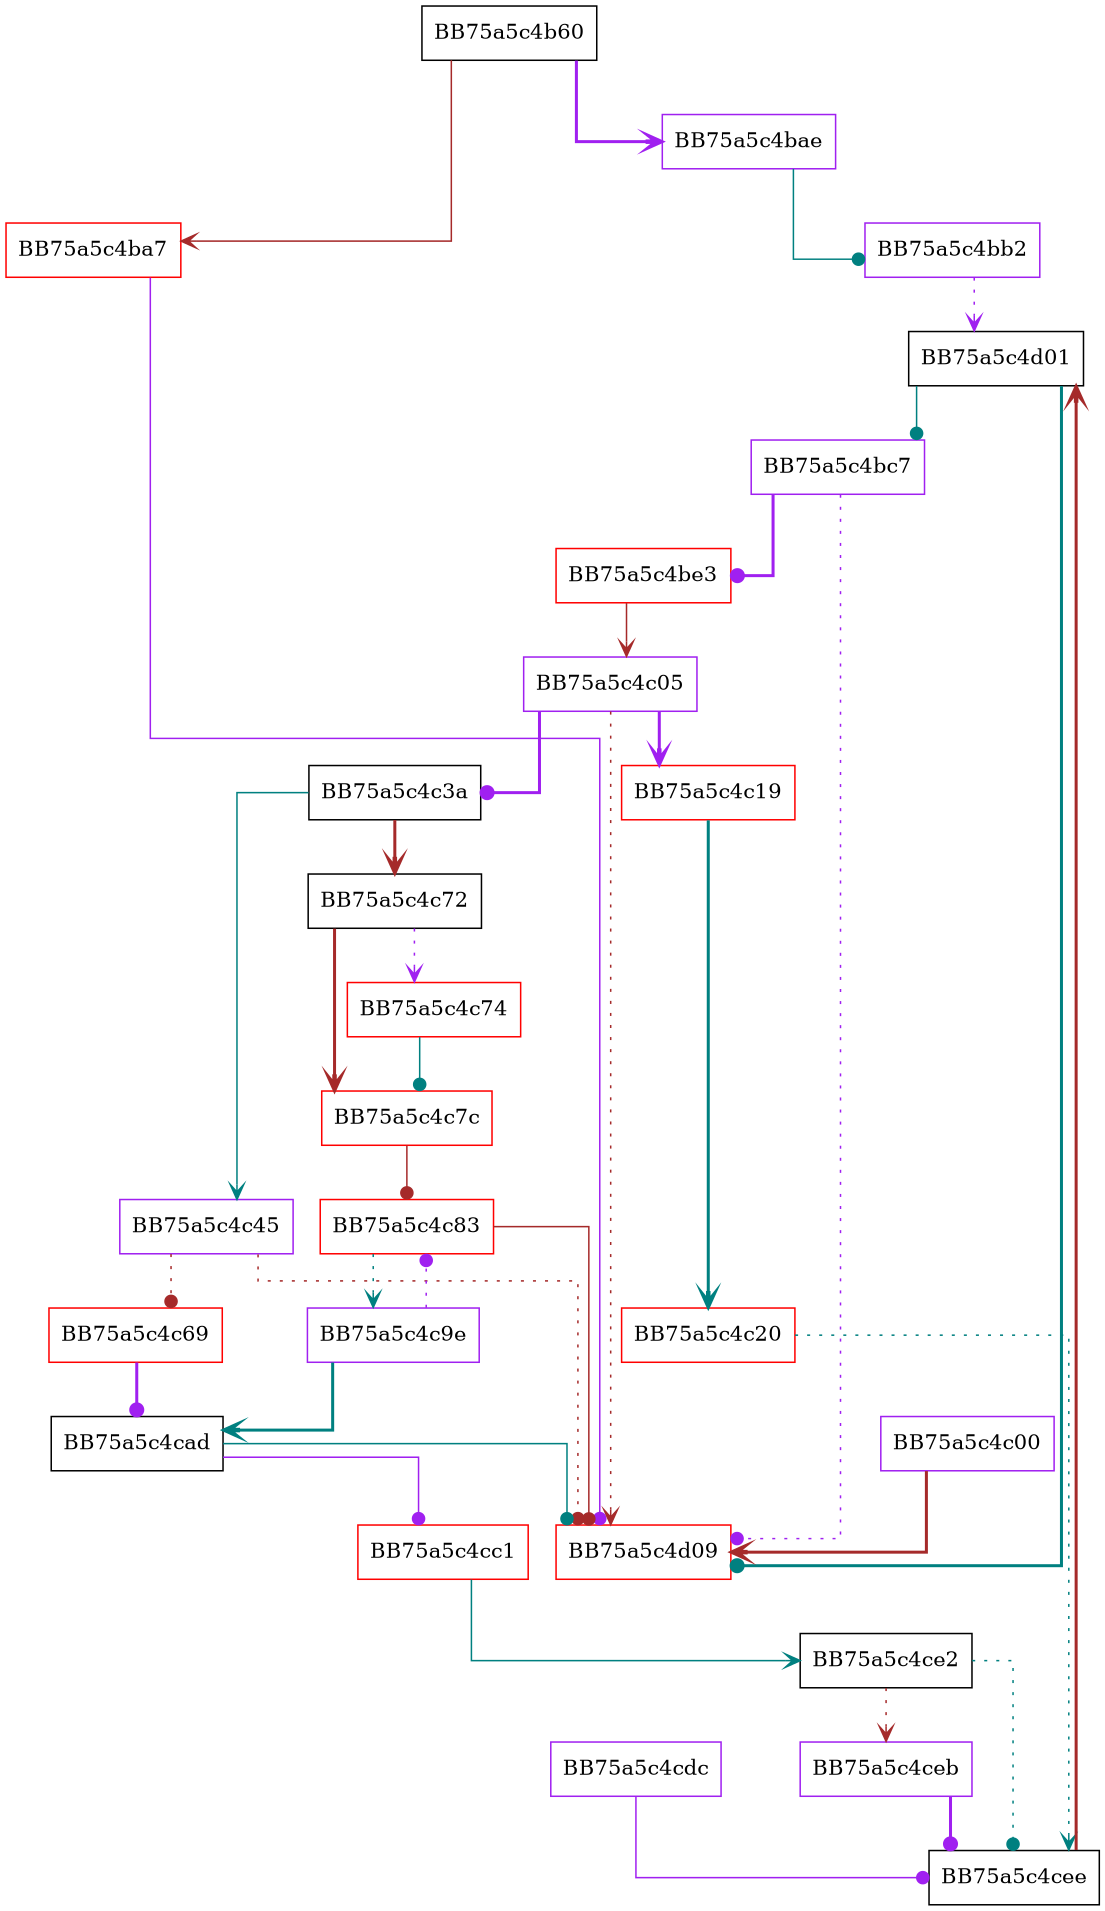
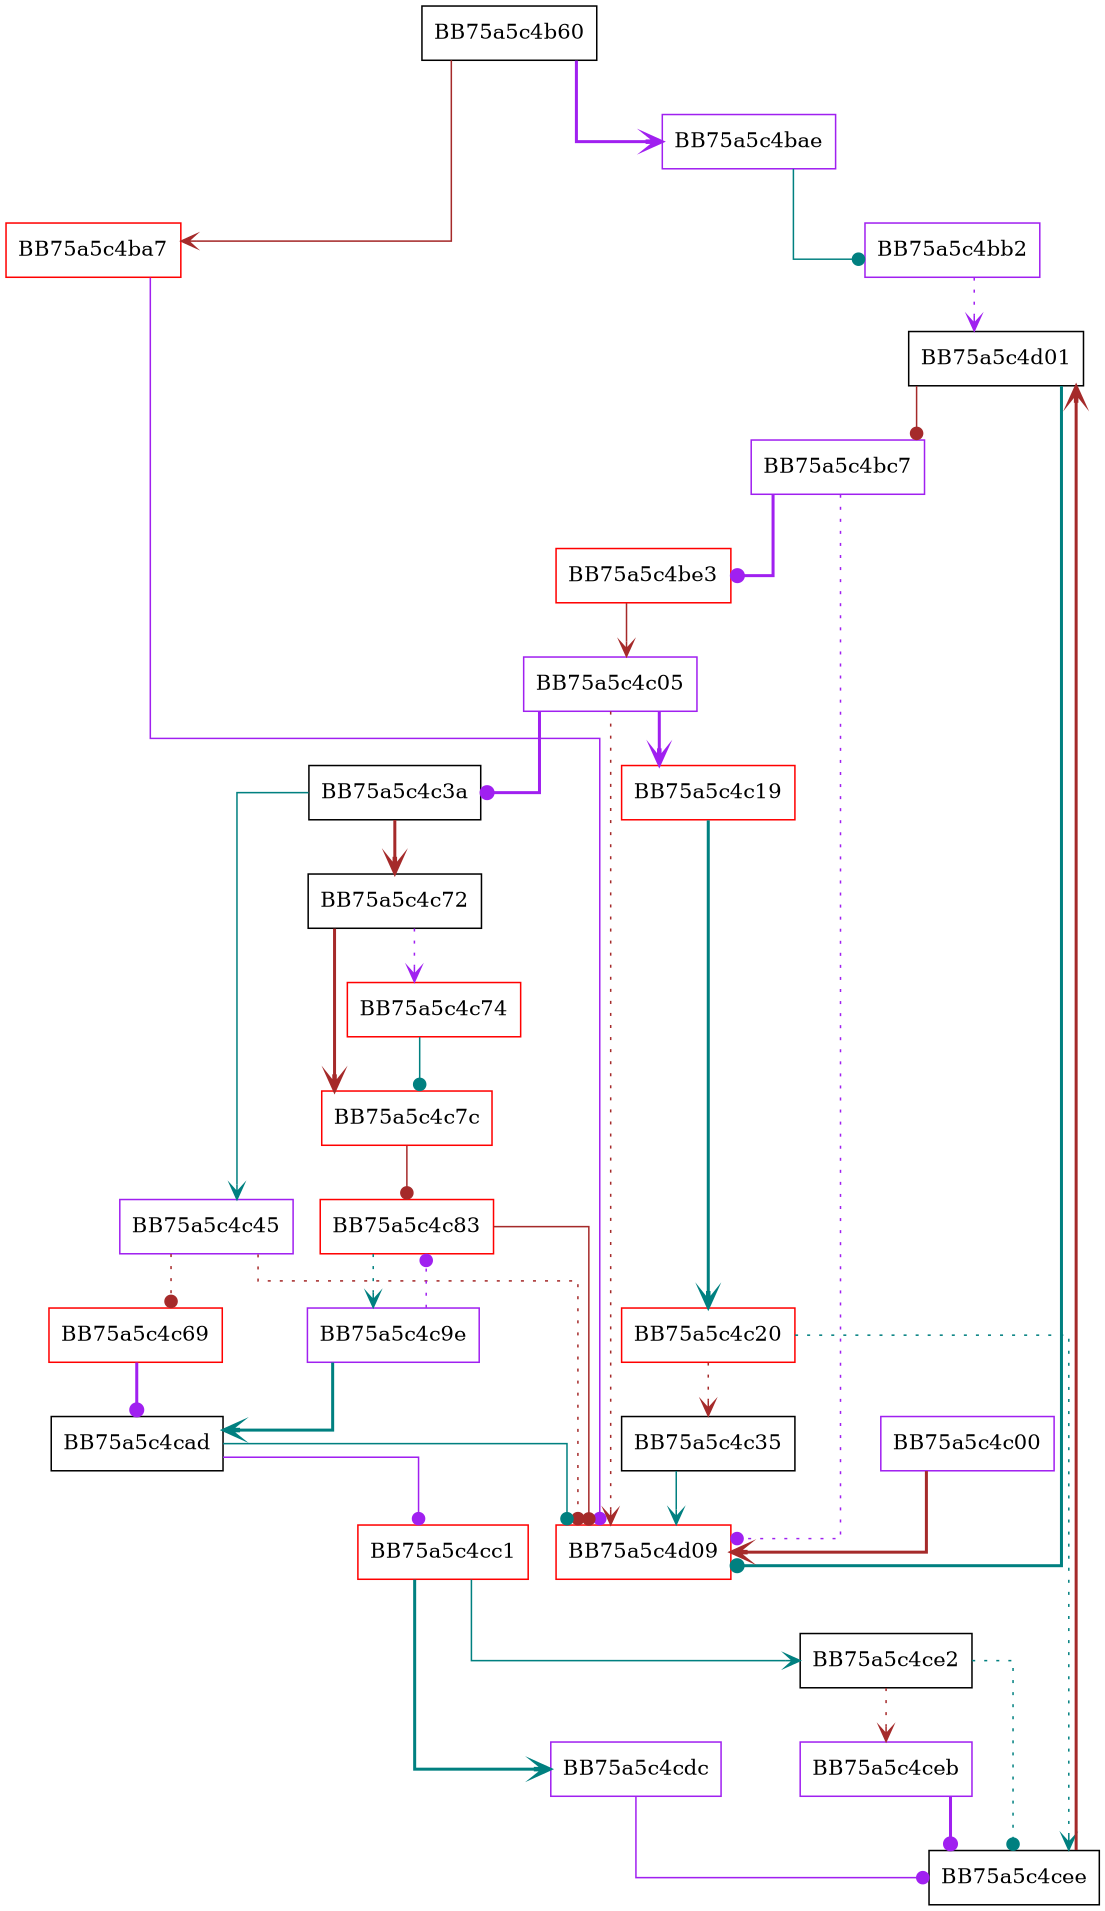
(917, 407) -> (917, 407)
none -> (708, 1444)
none -> (415, 1735)
